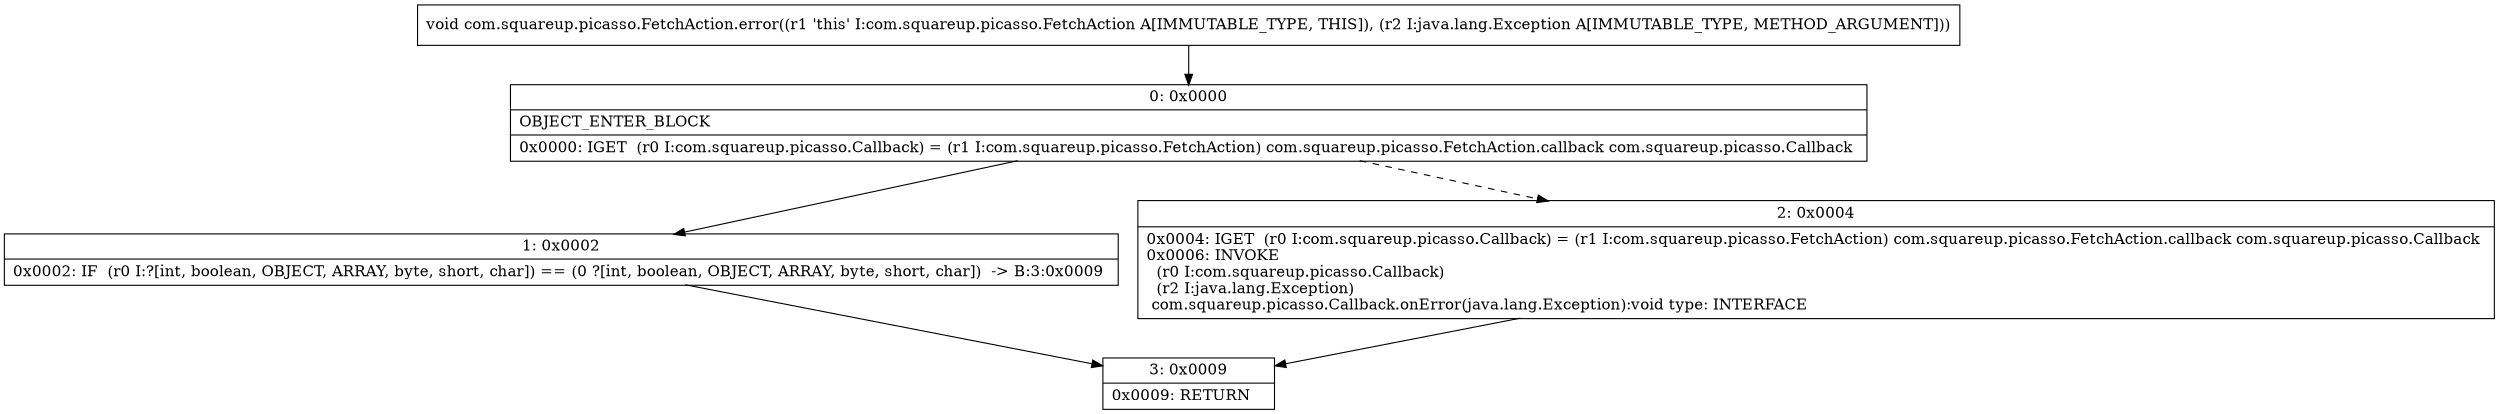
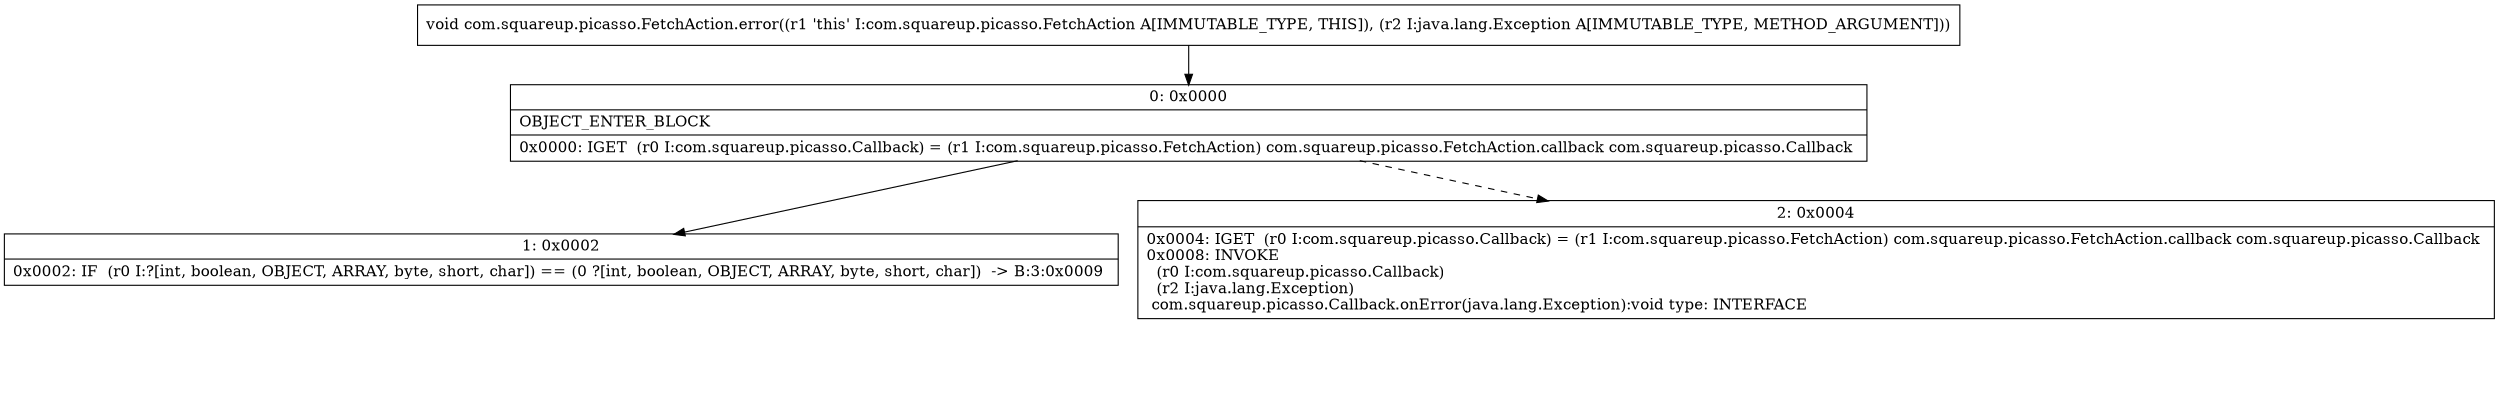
(1218, 256) -> (1218, 256)
(1189, 384) -> none
